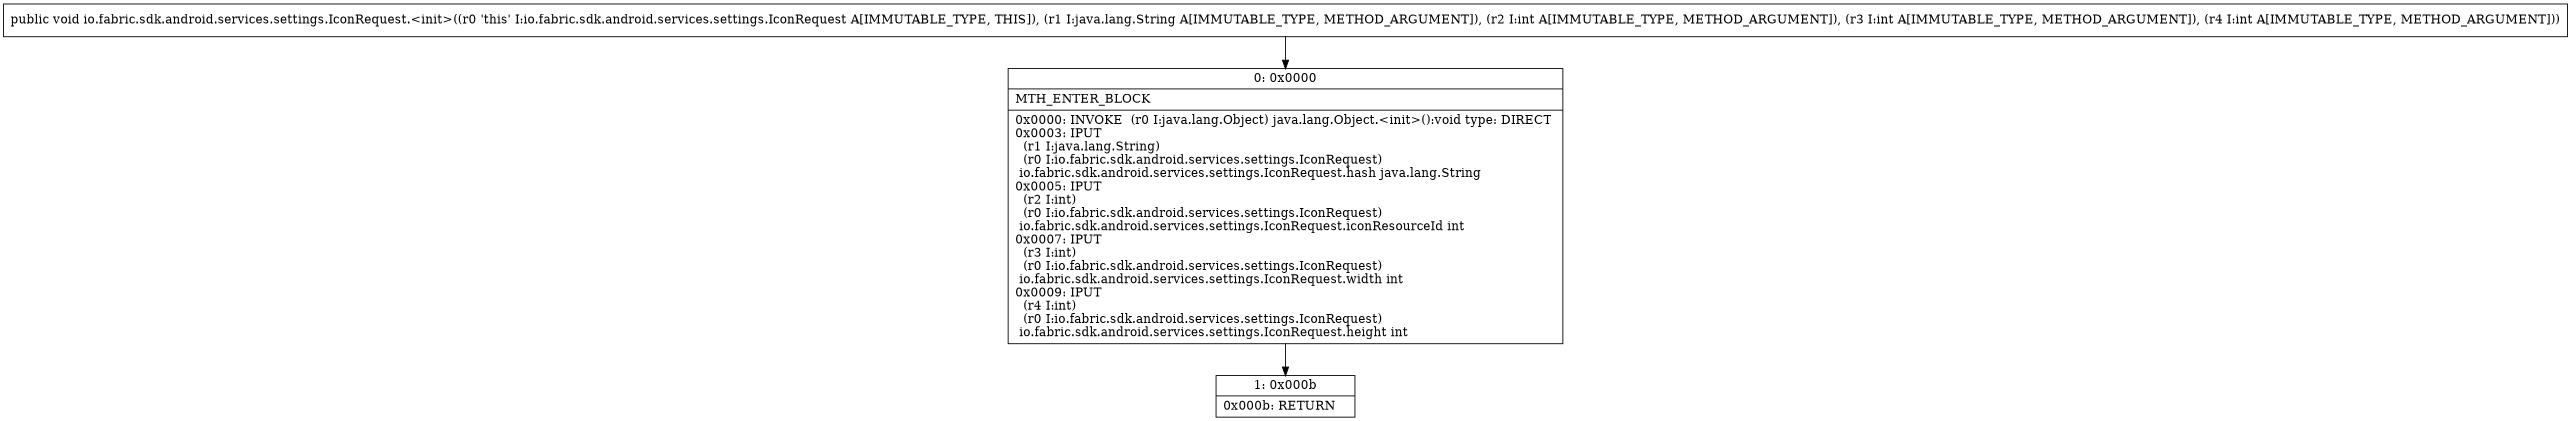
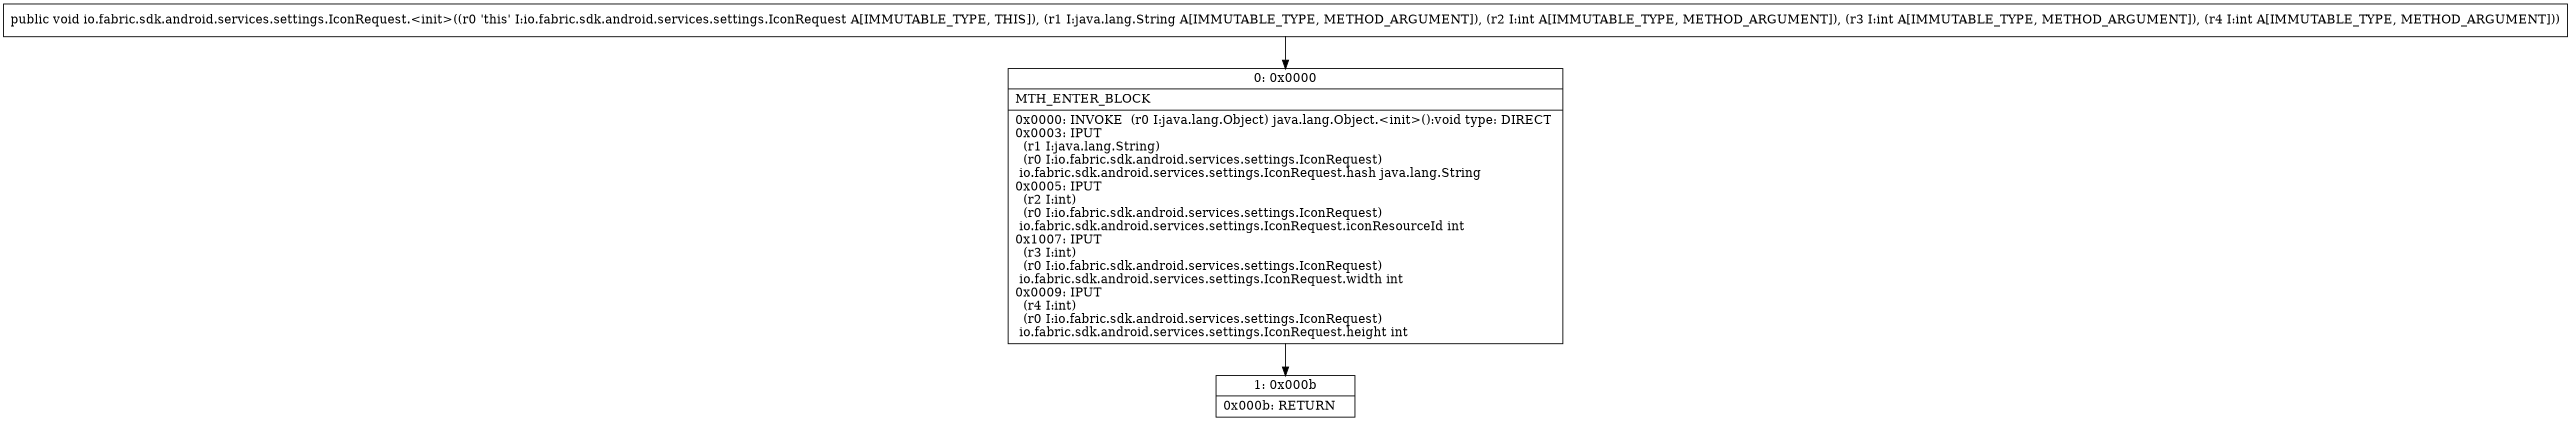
(1063, 240) -> (1063, 240)
